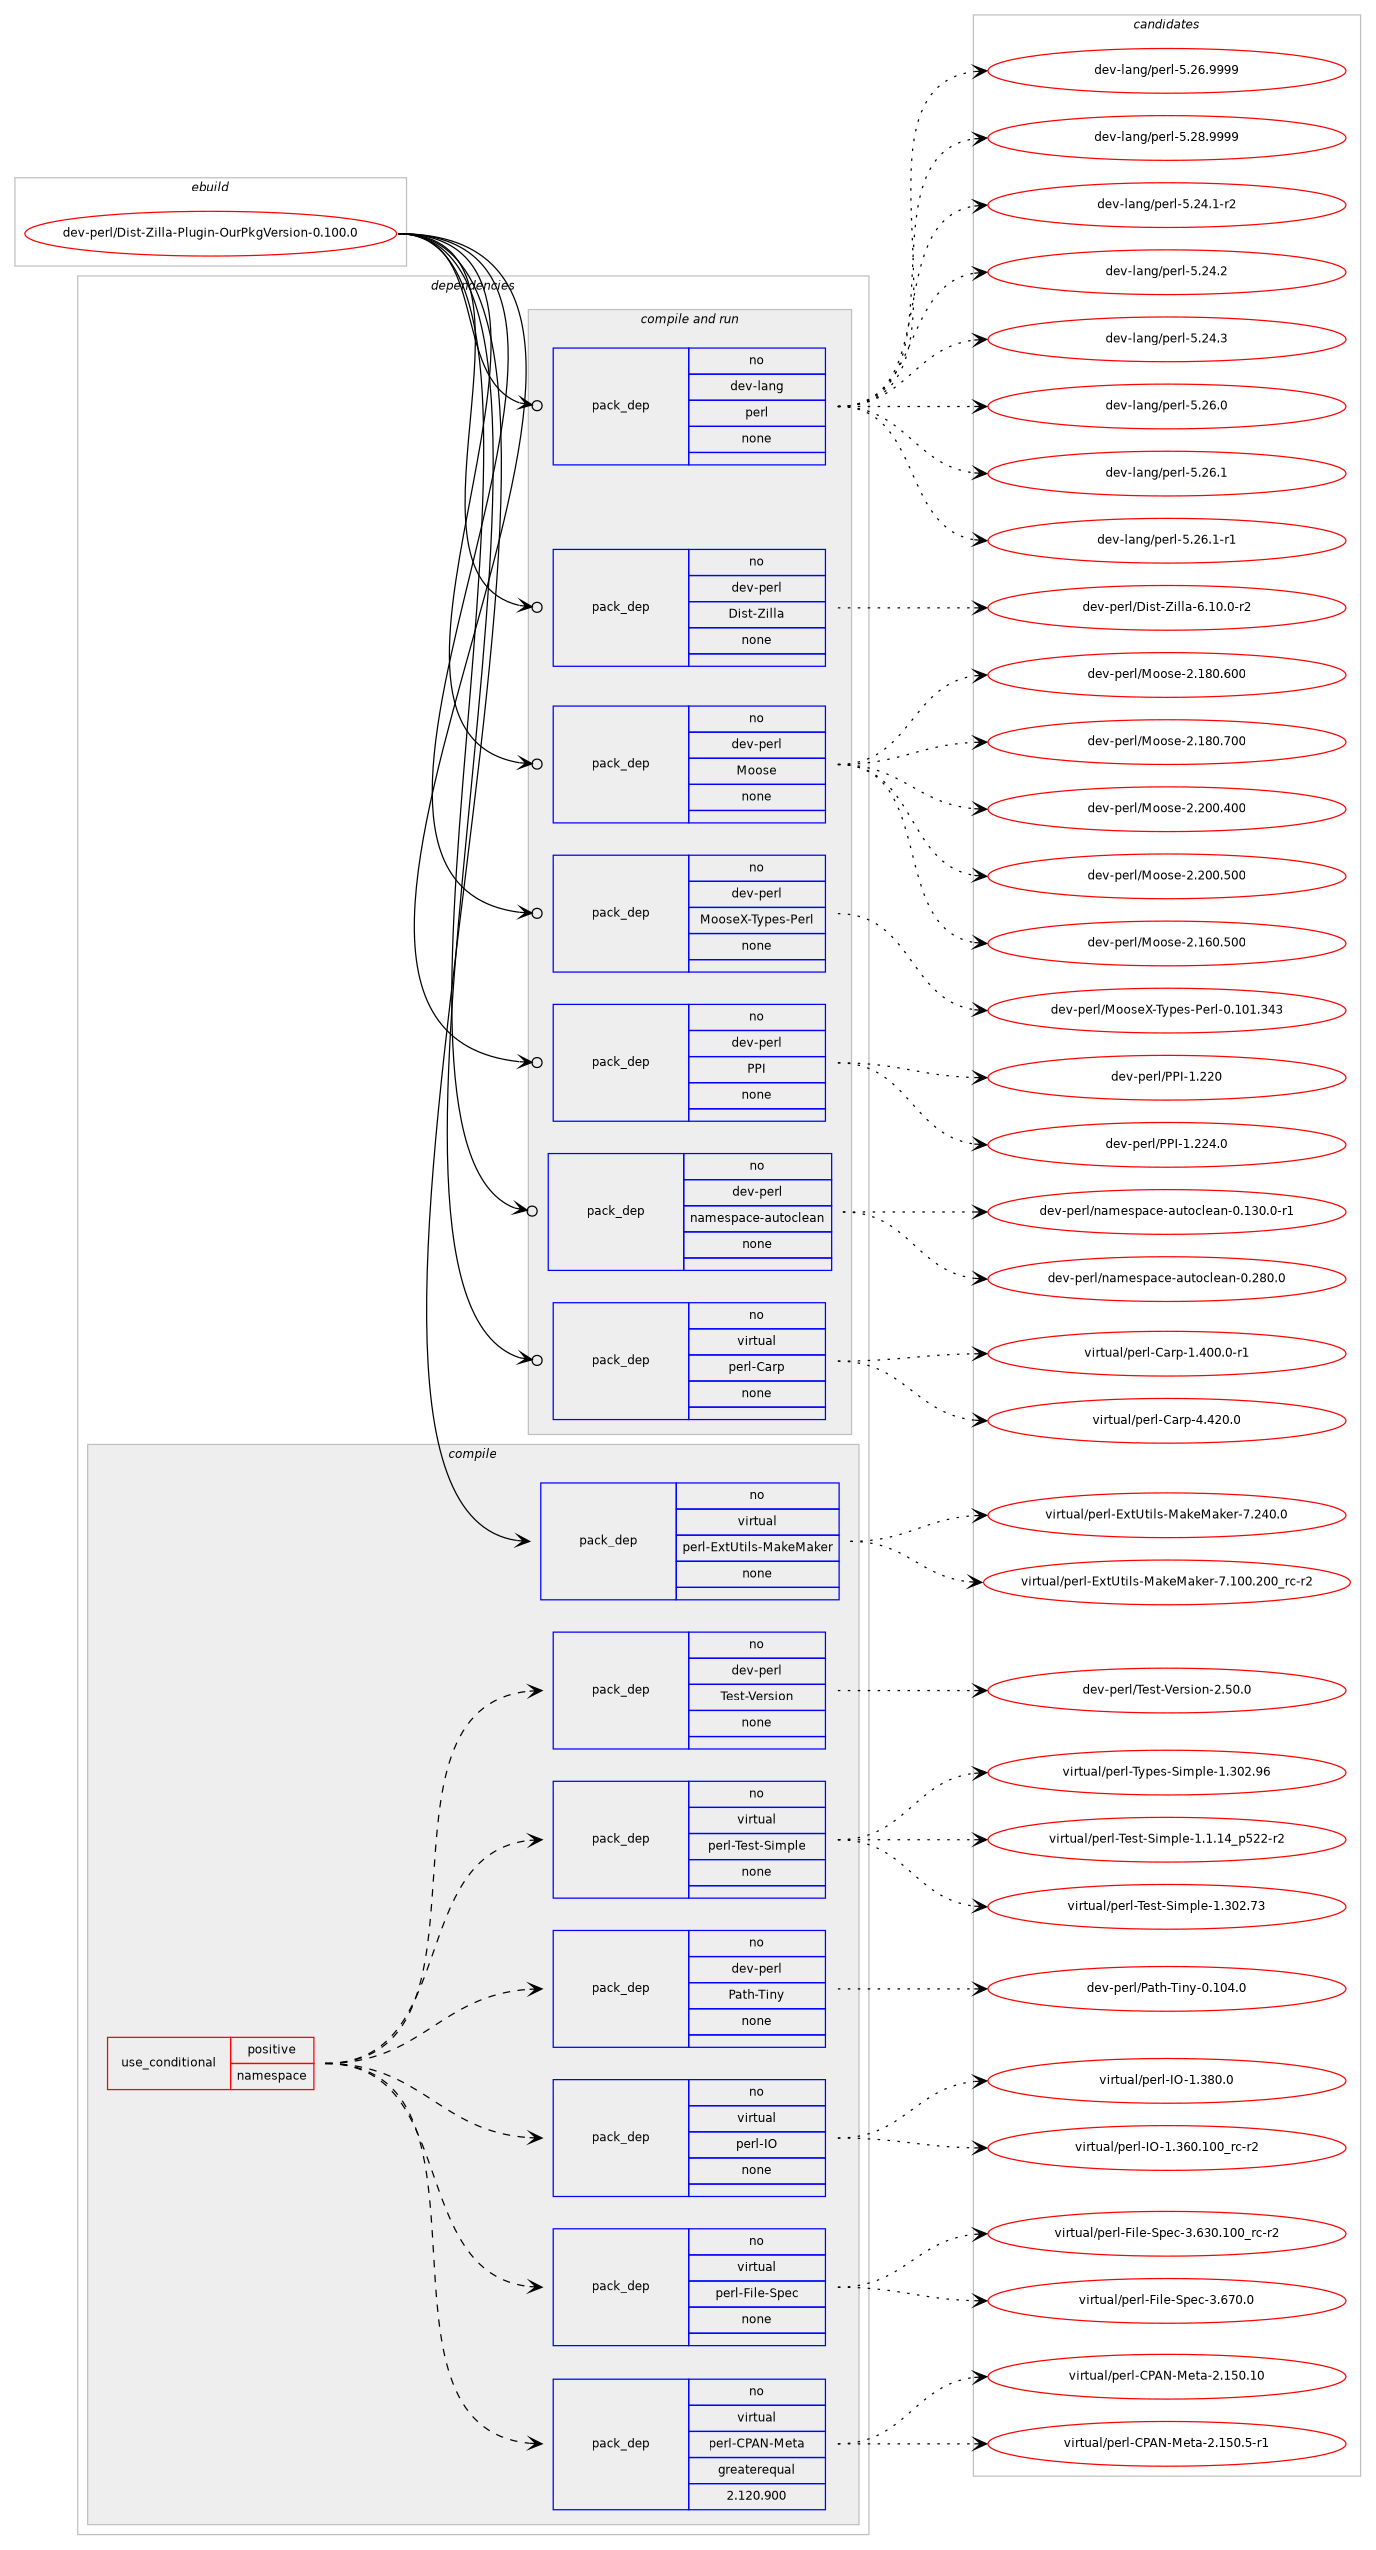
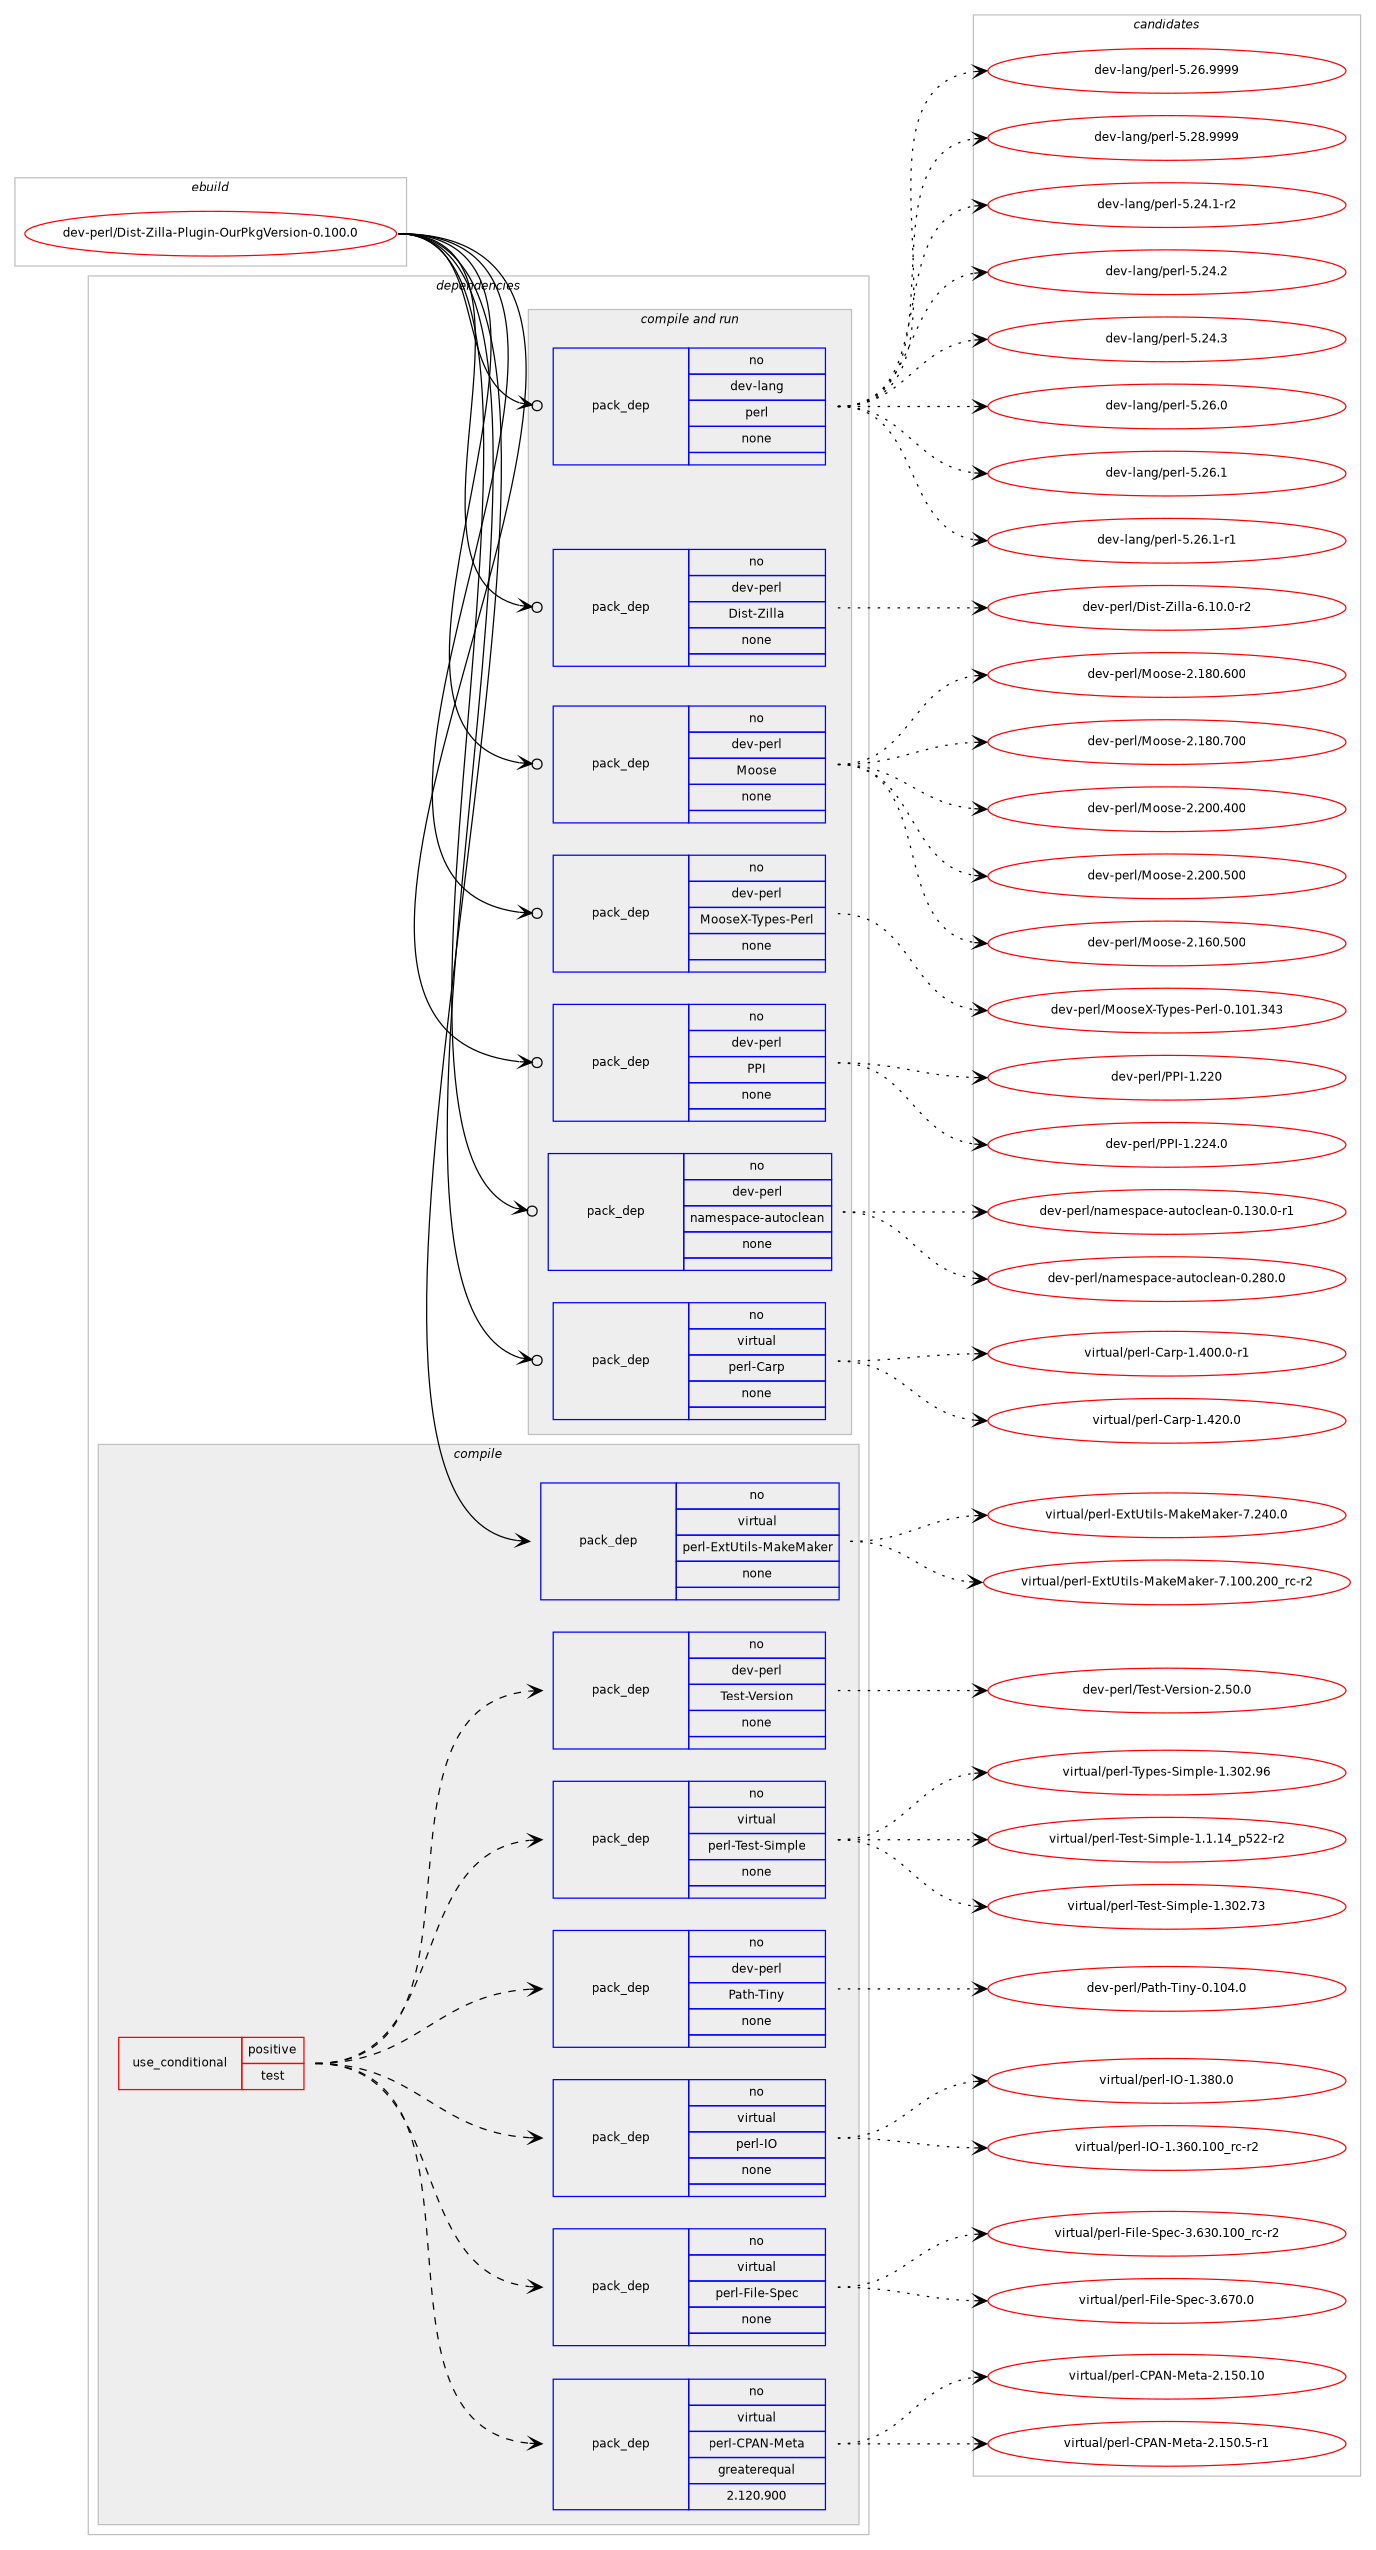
(1167, 1421) -> (1167, 1421)
(272, 2076) -> (273, 2076)
